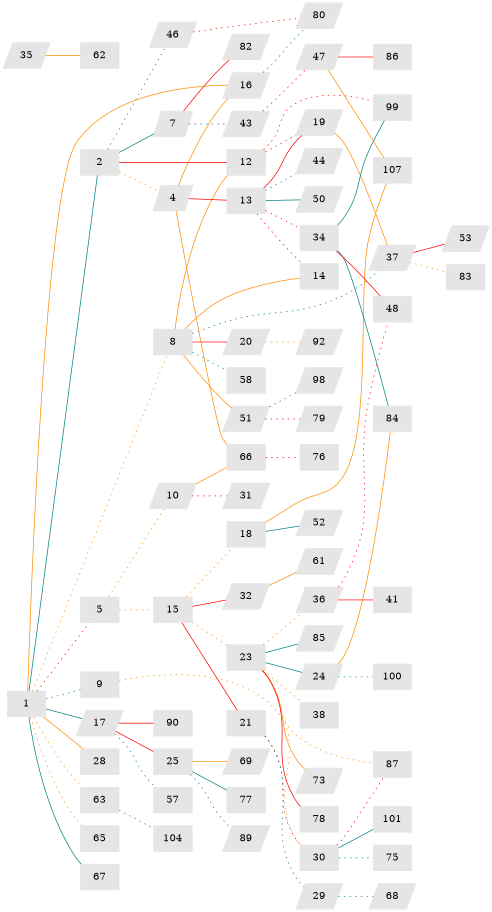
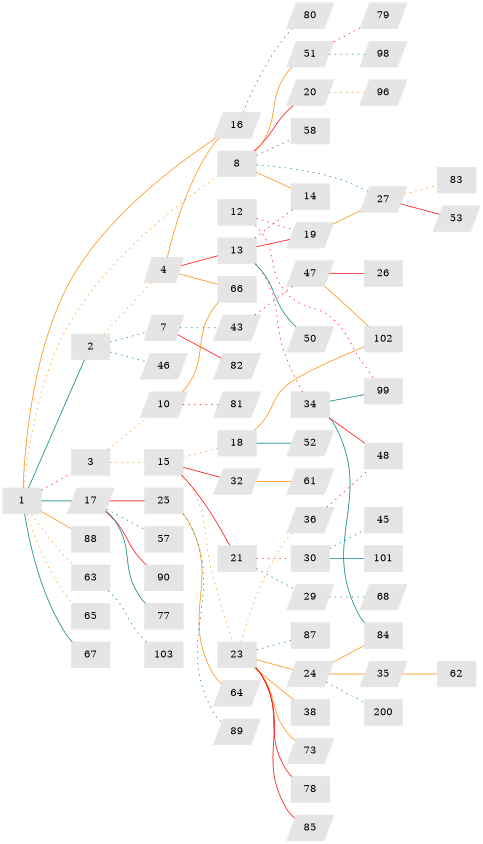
(246, 25) -> none
(393, 57) -> (383, 274)
(137, 143) -> (128, 337)
(319, 161) -> none
(173, 162) -> none
(393, 170) -> (383, 339)
(192, 249) -> none
(393, 258) -> (383, 199)
(319, 342) -> (383, 93)
(319, 457) -> none
(246, 496) -> (237, 405)
(393, 600) -> none
(100, 610) -> (91, 462)
(282, 648) -> (273, 752)
(284, 668) -> (275, 665)
none -> (347, 674)
(393, 677) -> (383, 712)
(100, 685) -> none
(283, 687) -> (274, 684)
(300, 738) -> (274, 645)
(100, 762) -> (91, 539)
(246, 762) -> (237, 693)
(210, 781) -> (127, 556)
(361, 812) -> none
(173, 839) -> (164, 655)
(393, 858) -> (383, 520)
